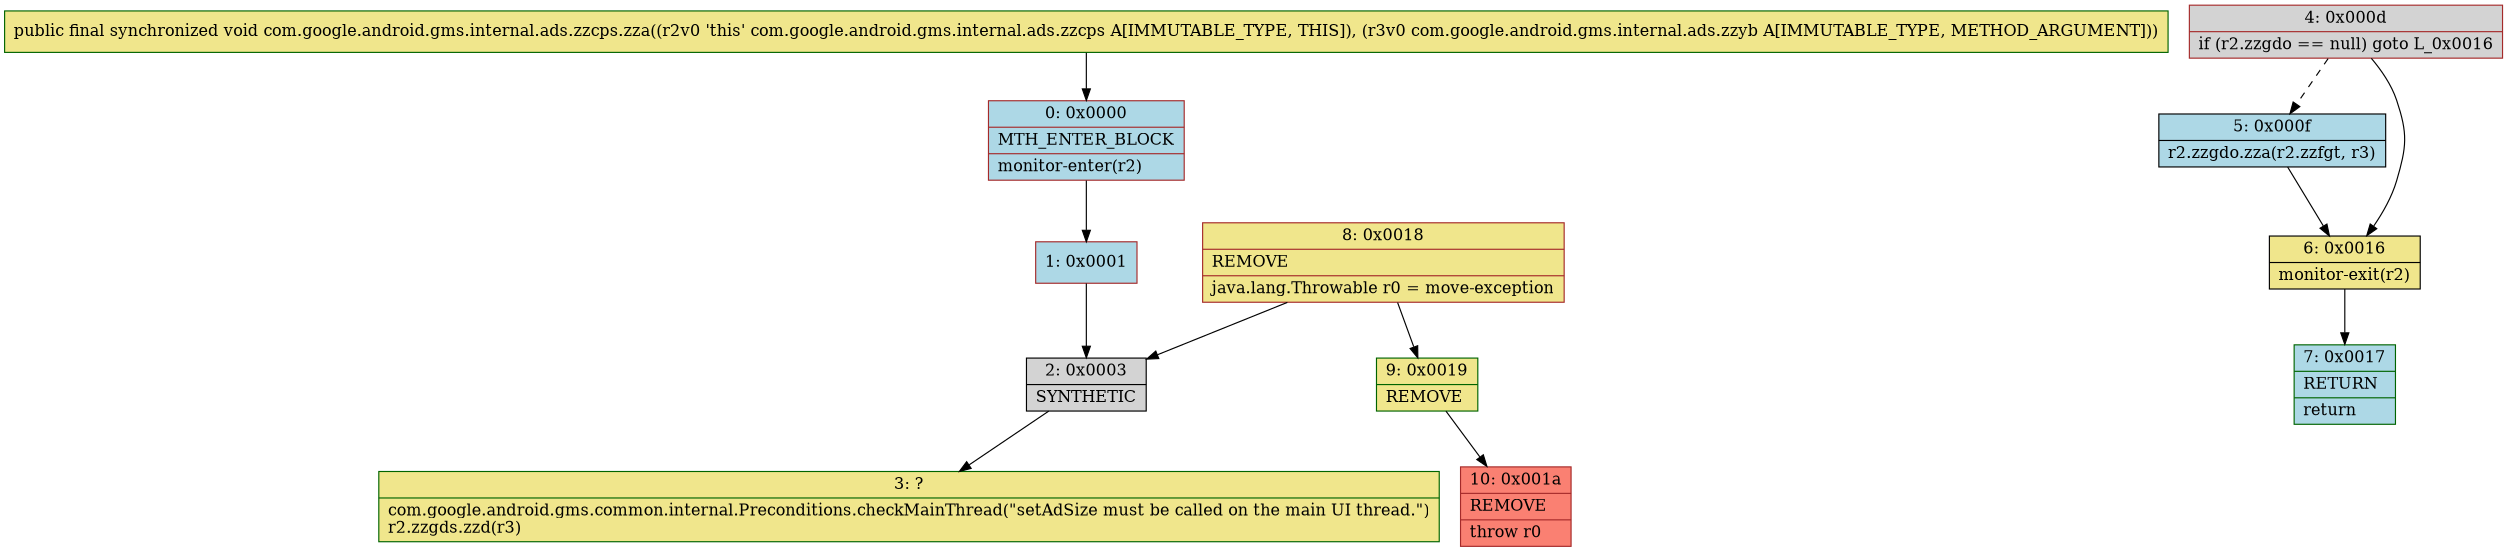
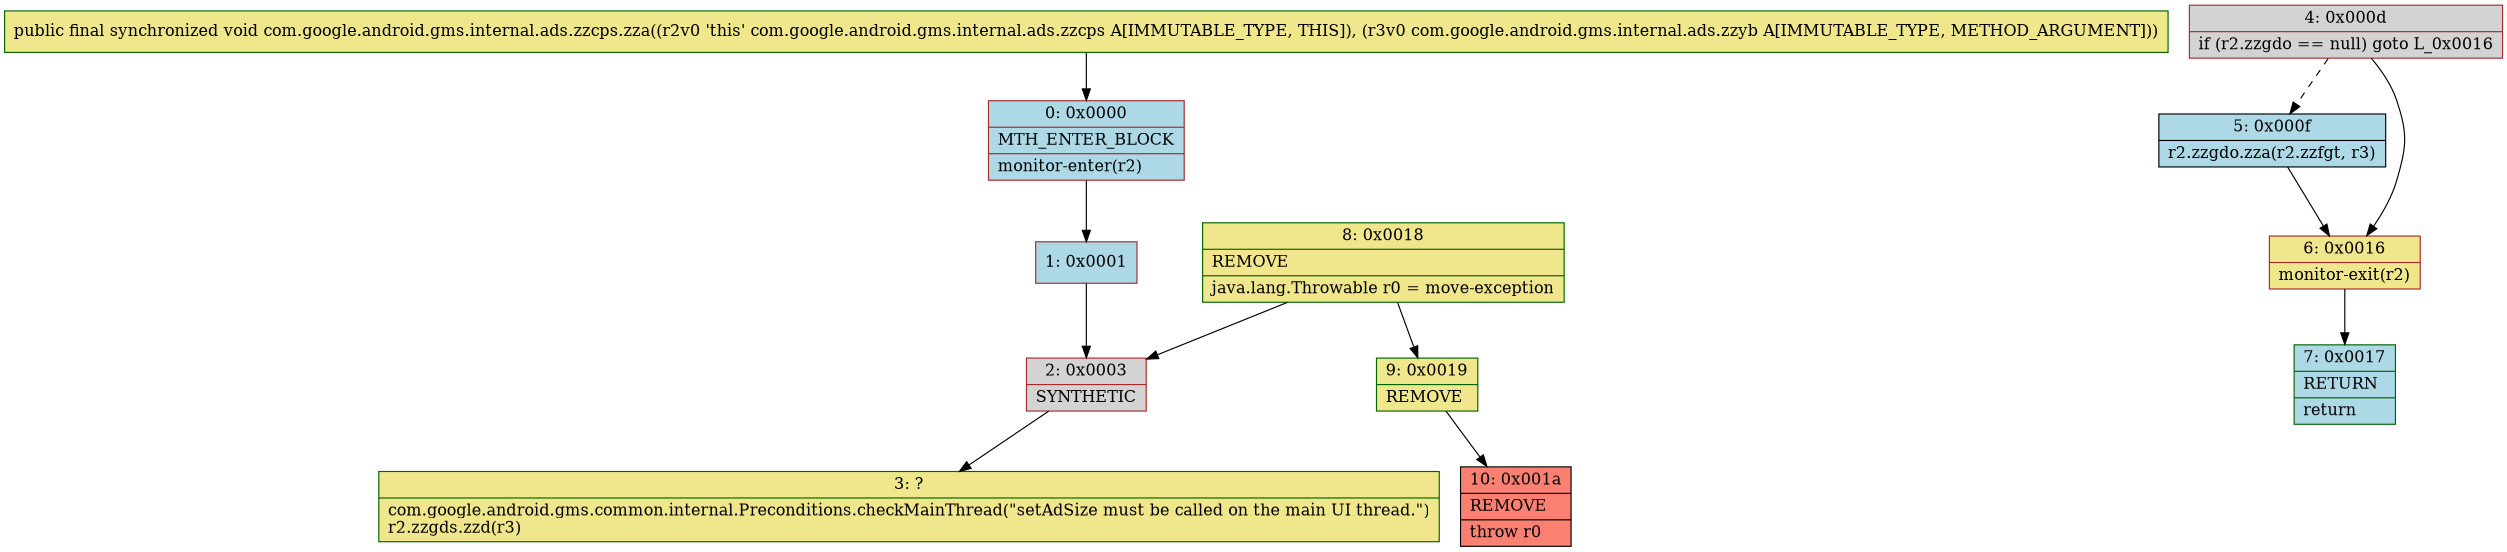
(1383, 263) -> (1383, 263)
(2345, 263) -> (2345, 263)
(1086, 385) -> (1086, 385)
(1516, 507) -> (1516, 507)
